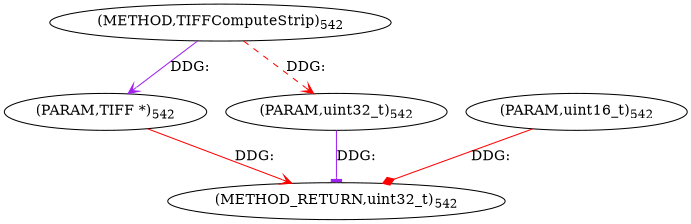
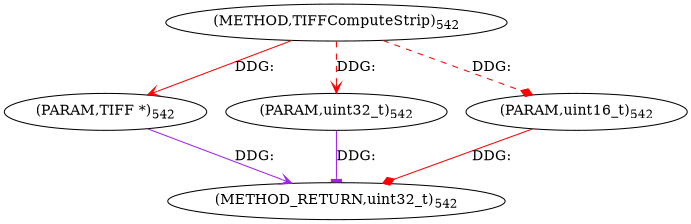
(167, 64) -> (225, 66)
none -> (452, 66)
(215, 154) -> (215, 154)
